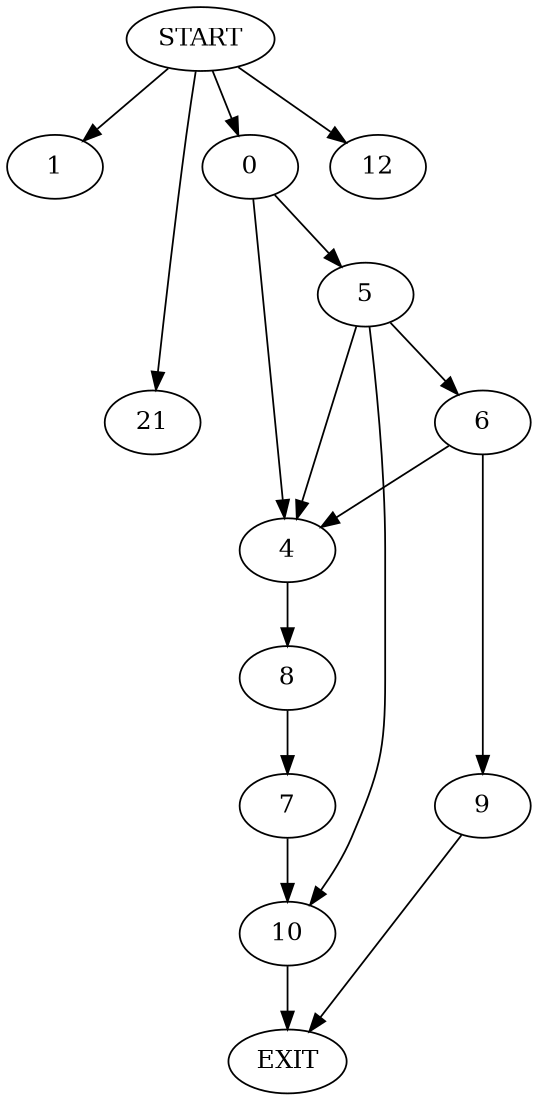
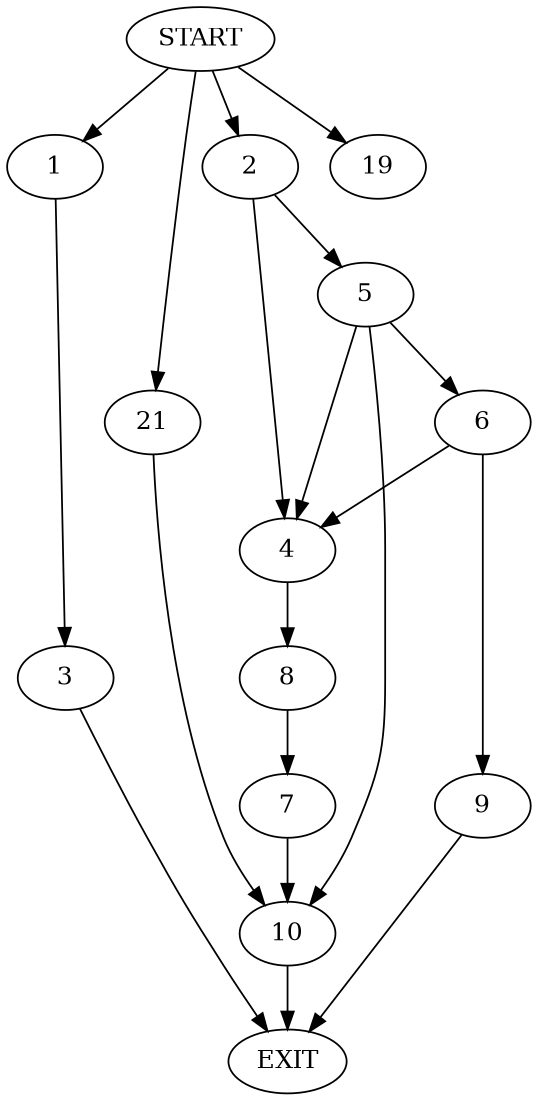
(250, 167) -> (250, 167)
(378, 167) -> (378, 167)
none -> (66, 678)
none -> (179, 679)
